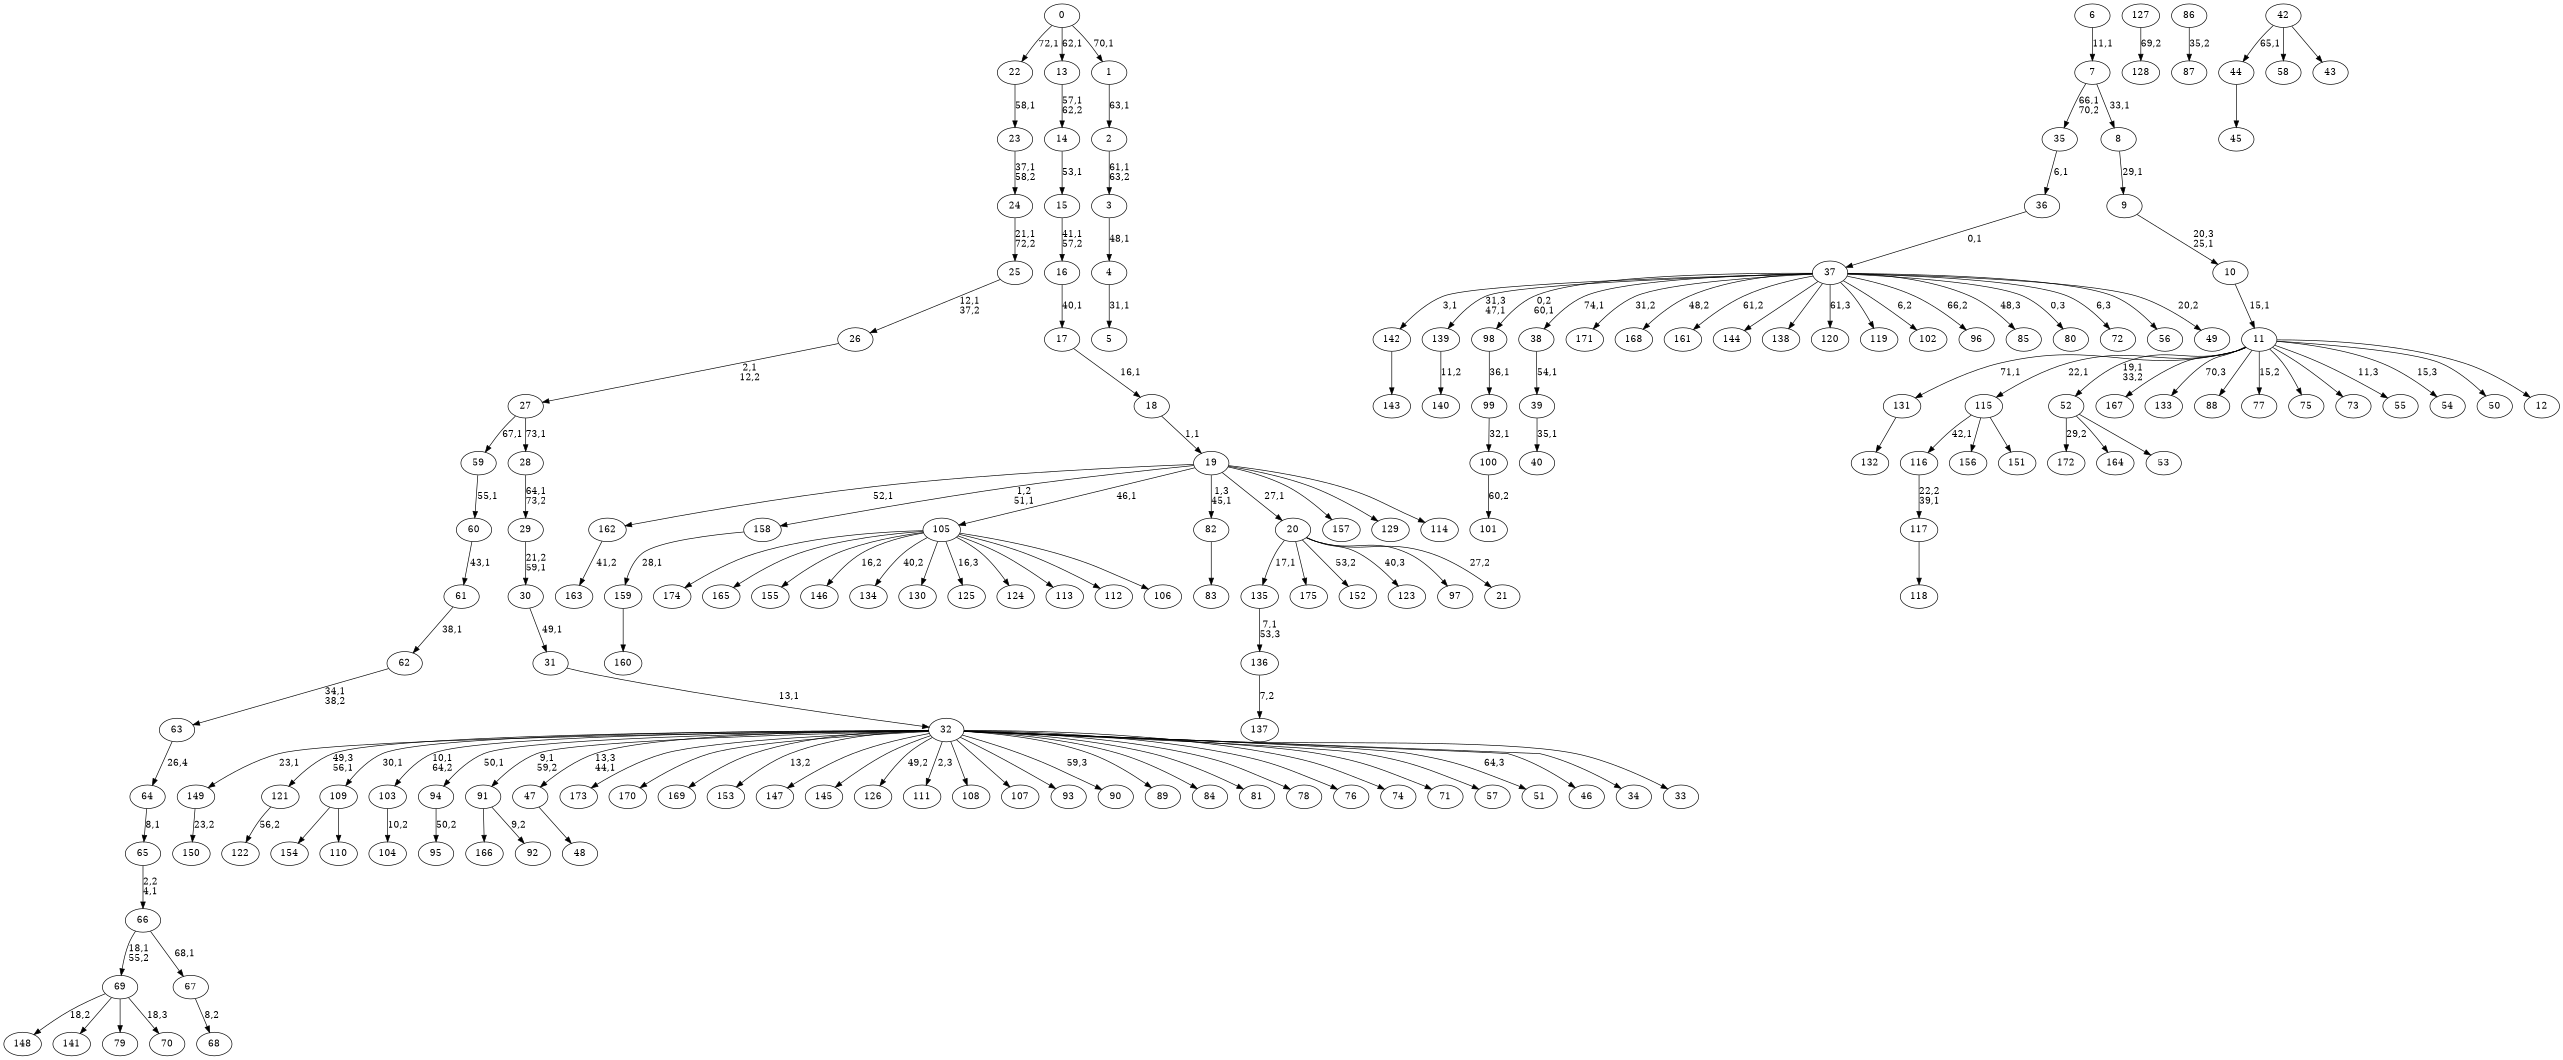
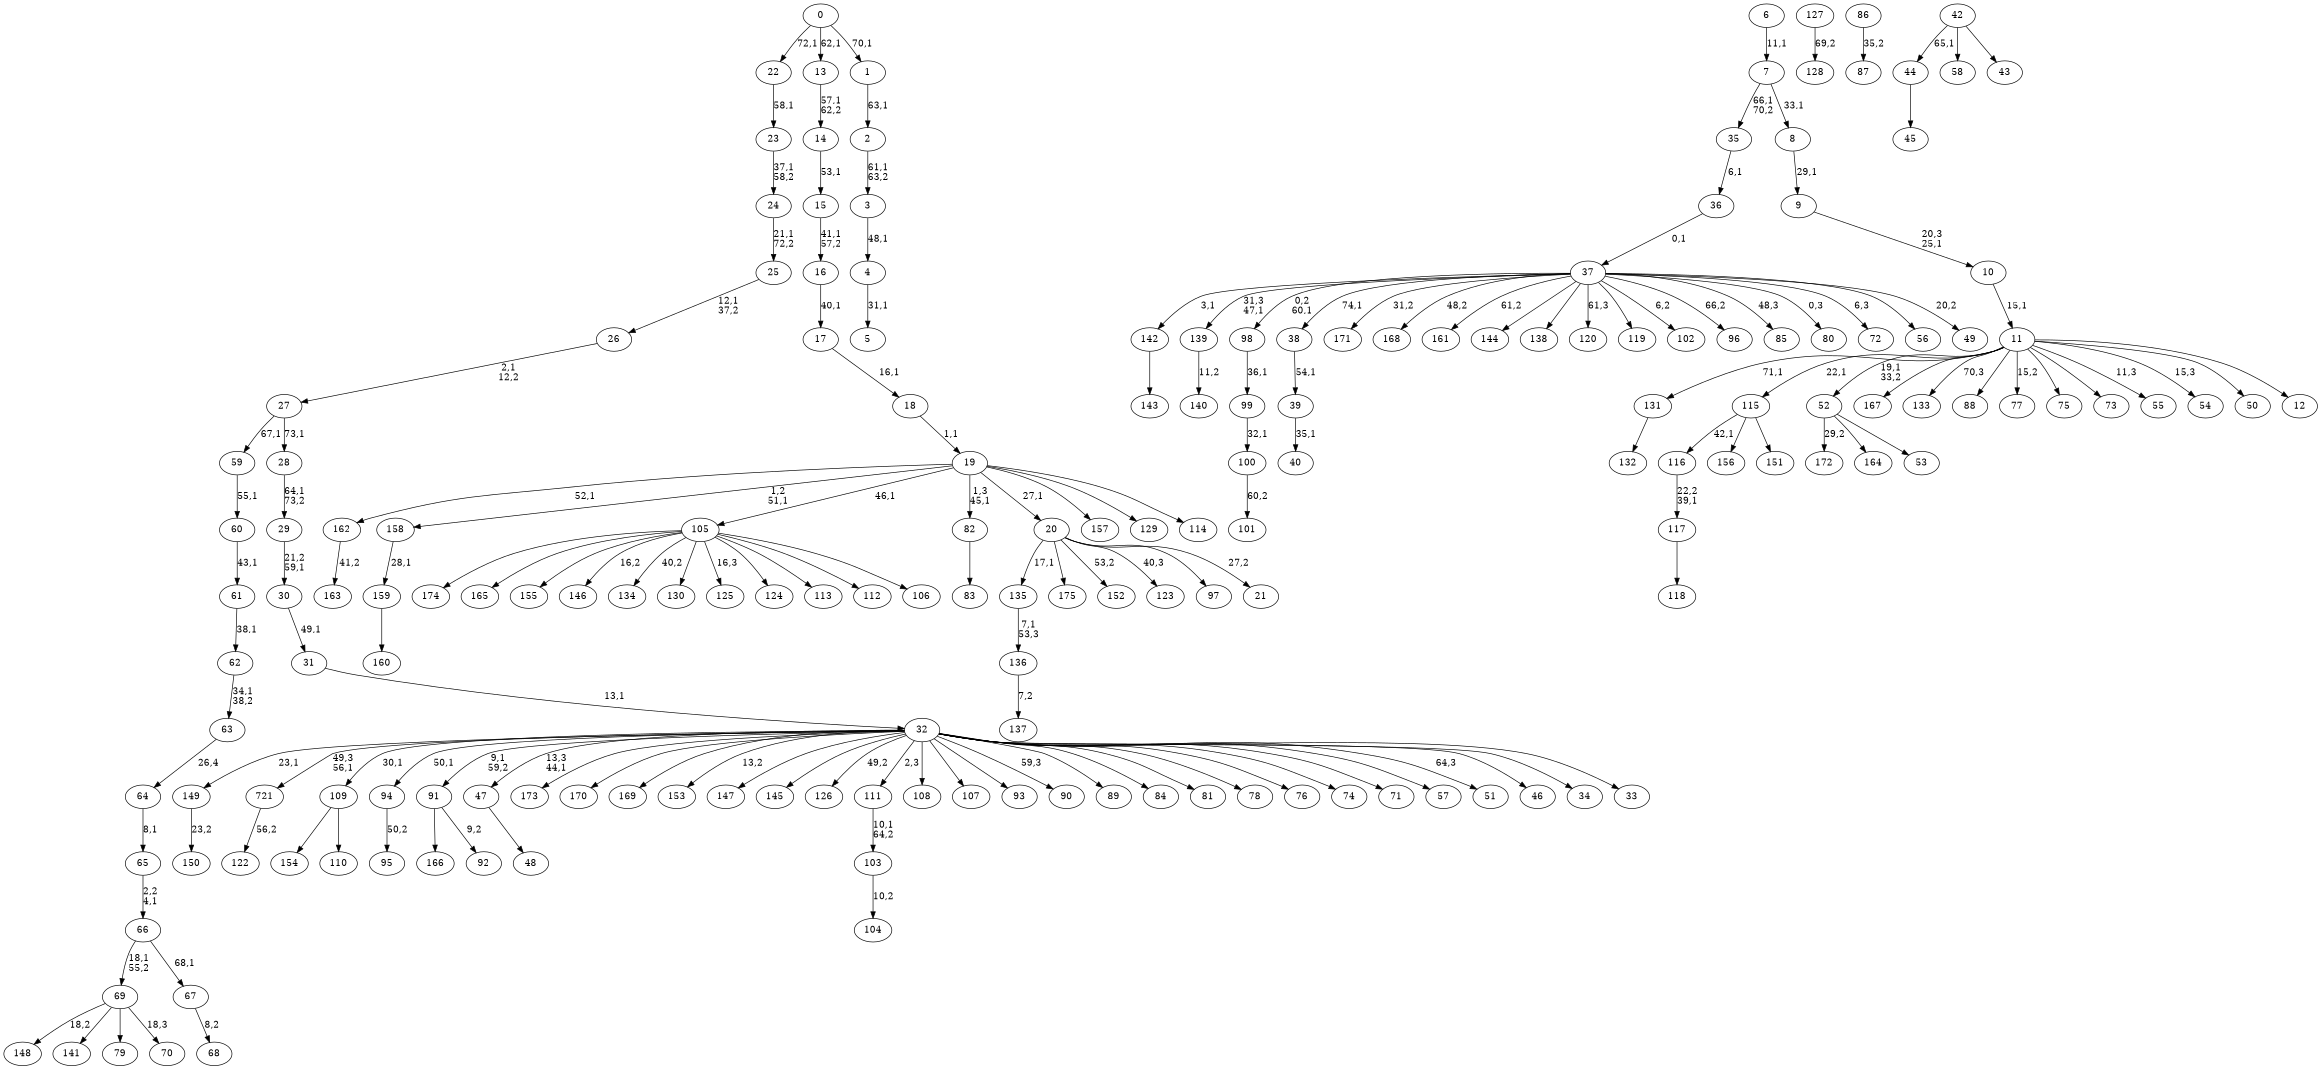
(658, 735) -> (873, 827)
(280, 797) -> (265, 797)
